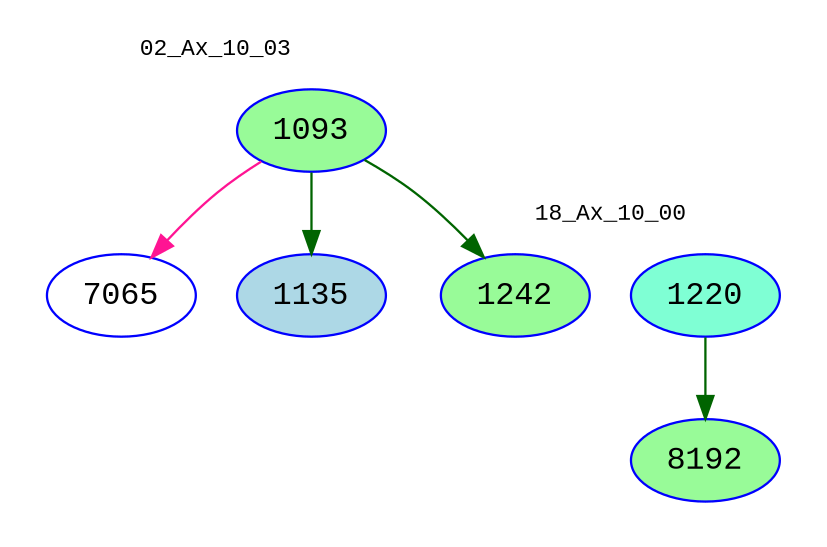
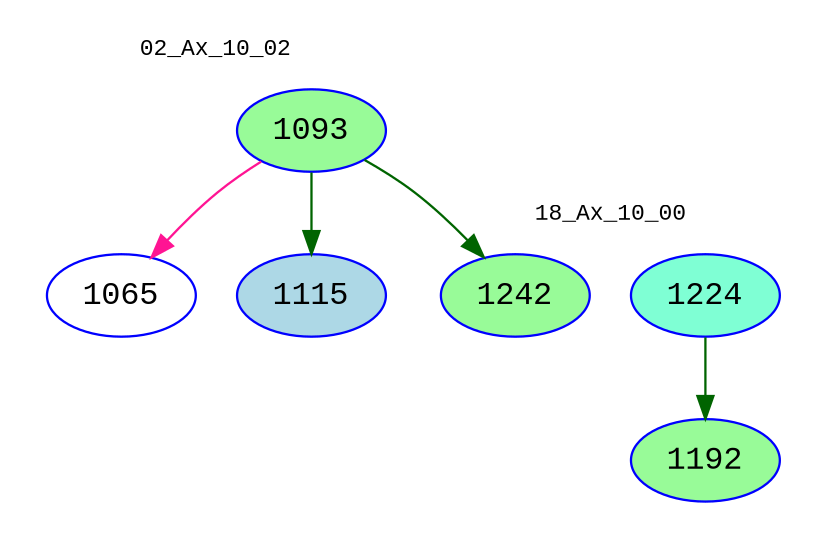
(216, 49) -> (216, 49)
(121, 295) -> (121, 295)
(311, 295) -> (311, 295)
(705, 295) -> (705, 295)
(705, 460) -> (705, 460)
